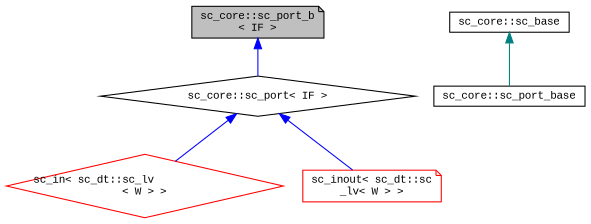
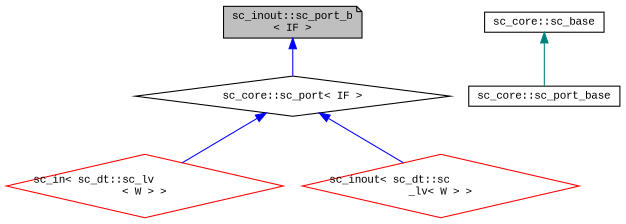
(258, 22) -> (293, 22)
(372, 186) -> (441, 186)
